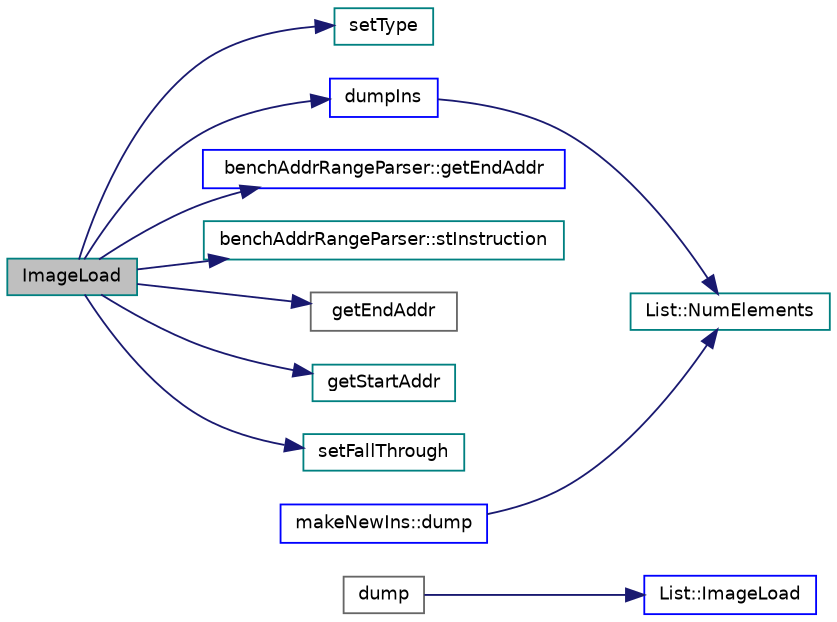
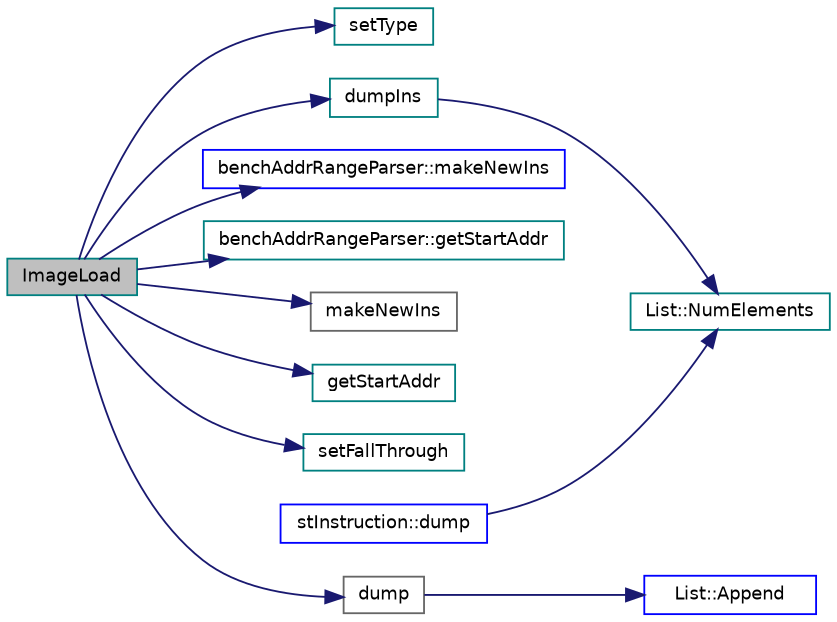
(384, 98) -> (384, 98)
(384, 169) -> (384, 169)
(384, 240) -> (384, 240)
(384, 312) -> (384, 312)
none -> (147, 497)
(384, 524) -> (384, 524)
(730, 595) -> (730, 595)
